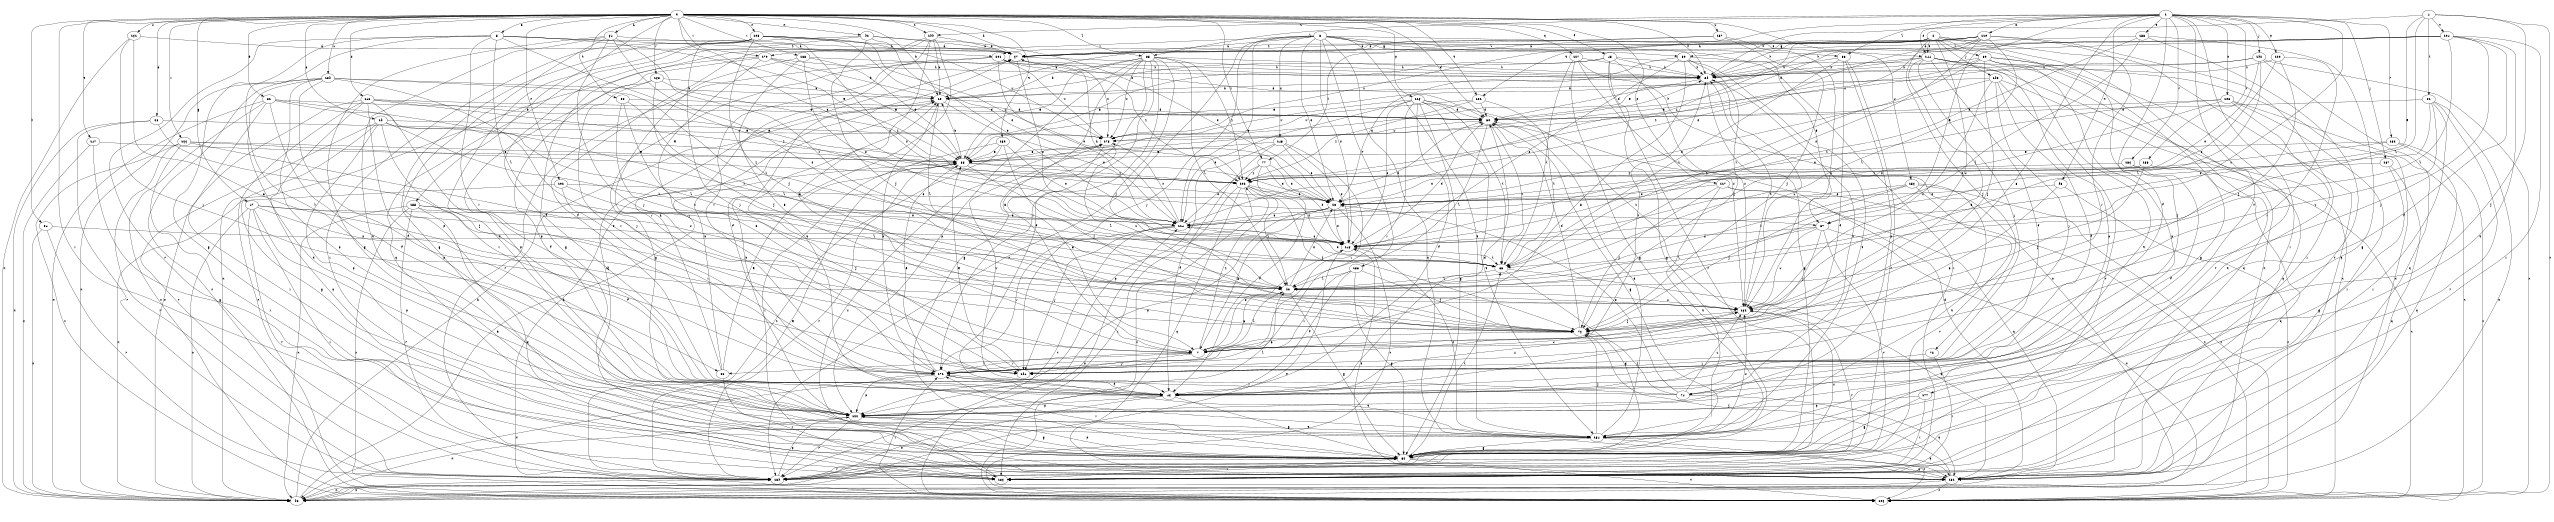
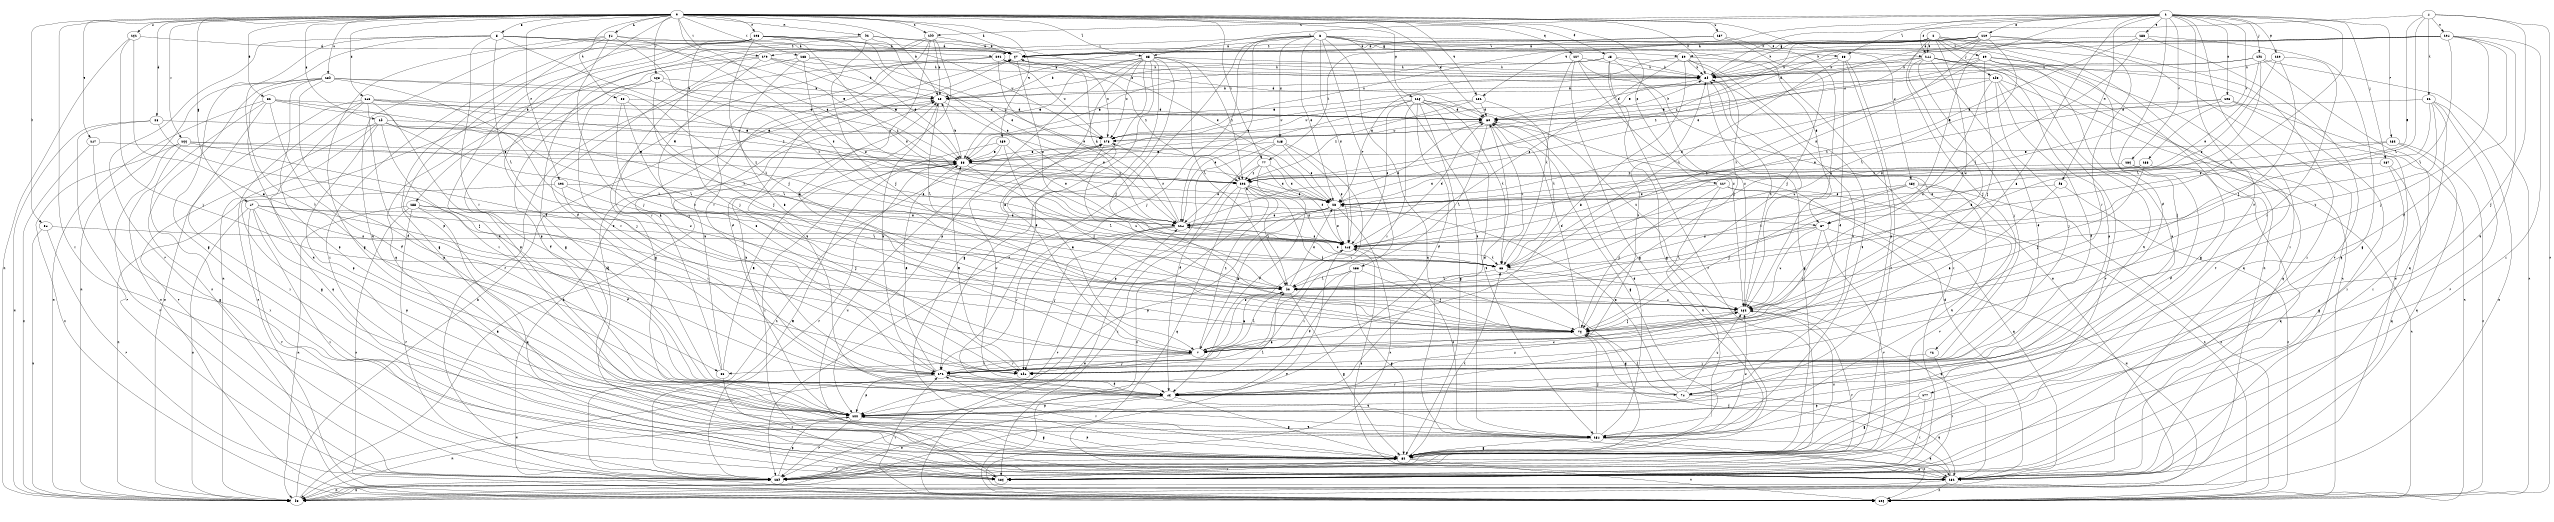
(995, 232) -> (960, 199)
(2062, 368) -> none
(1295, 387) -> (1311, 384)
